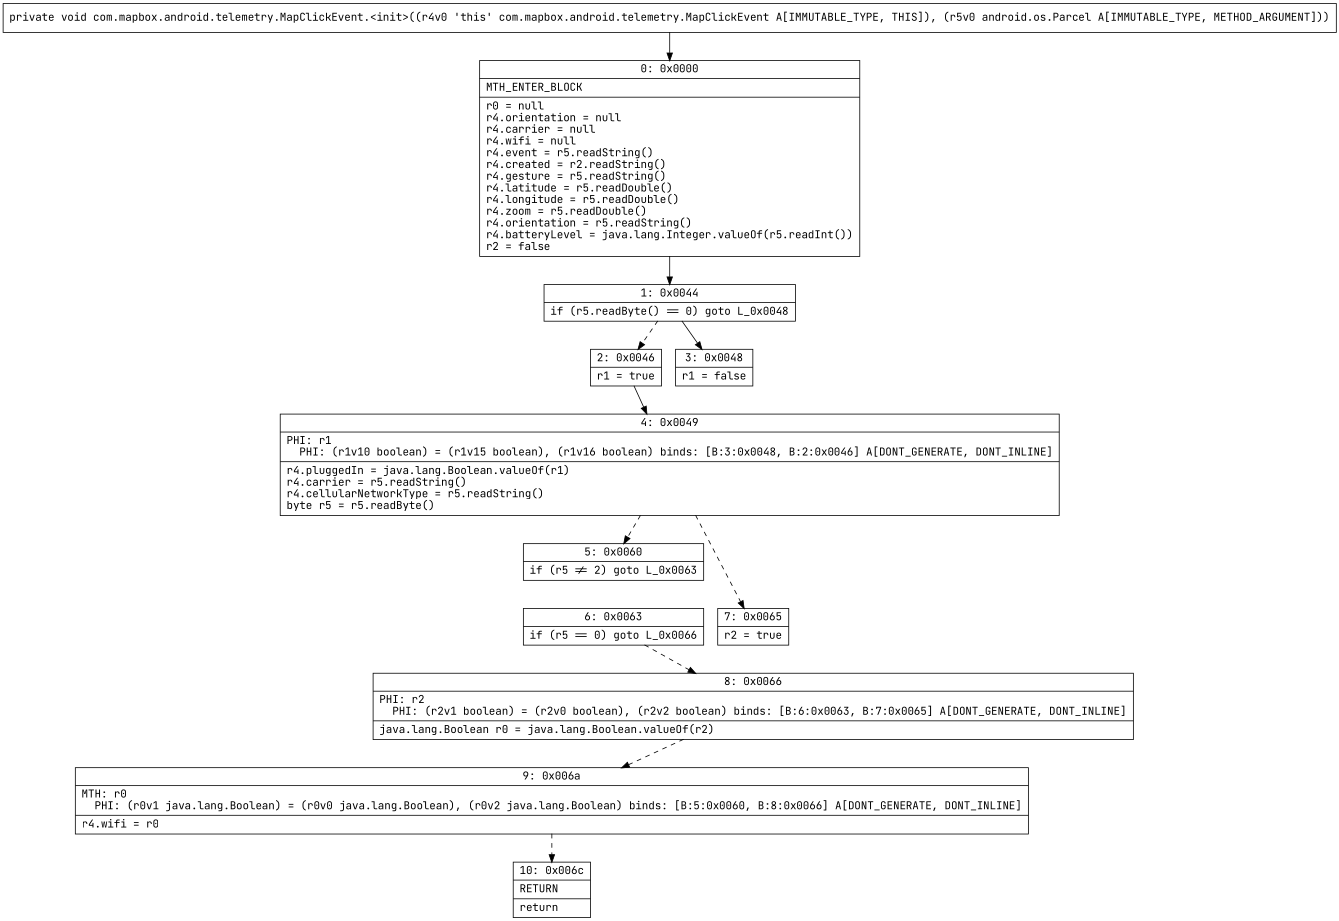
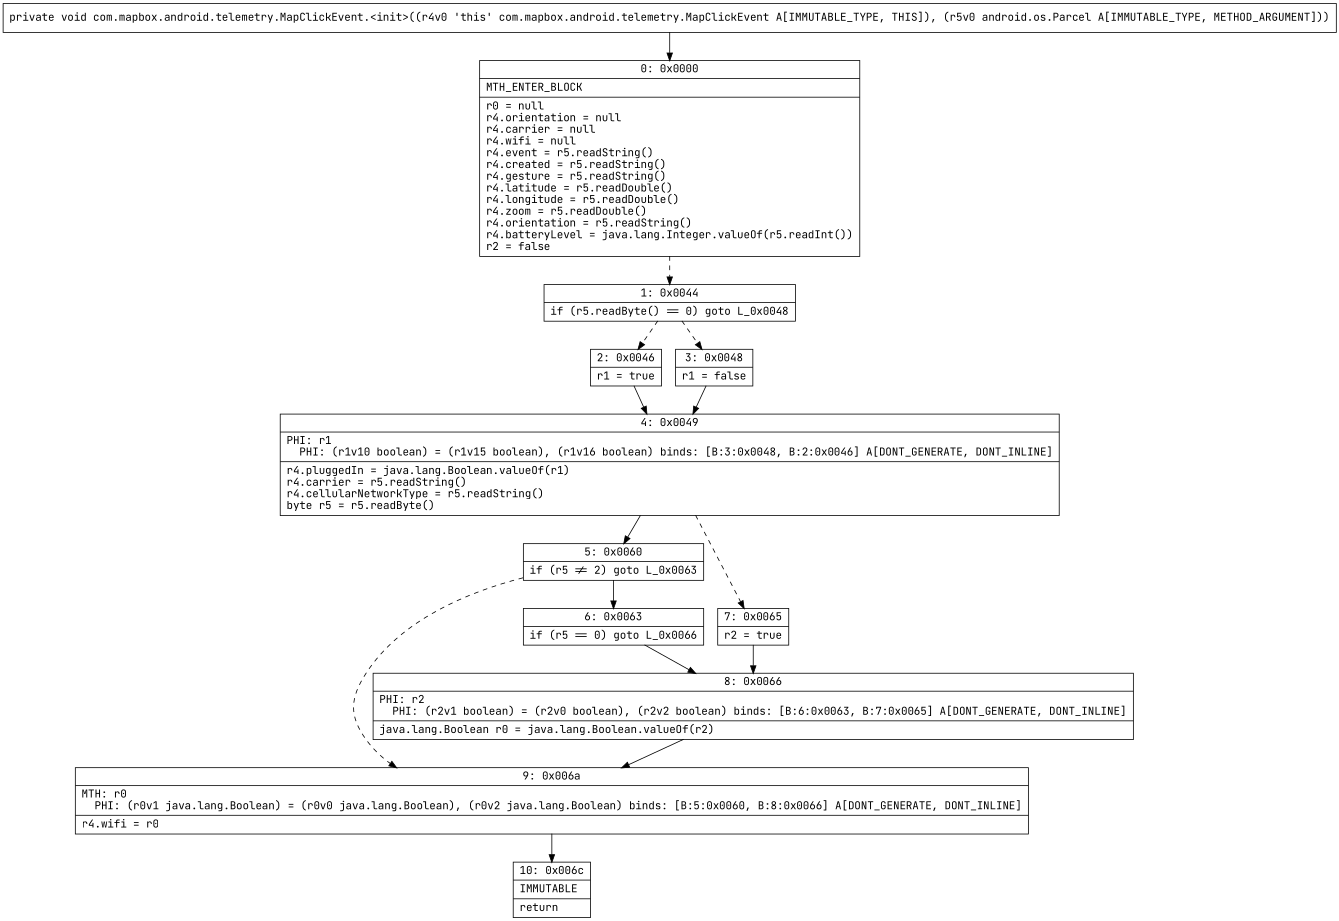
(576, 165) -> (576, 165)
(670, 266) -> (670, 266)
(690, 332) -> (690, 332)
none -> (701, 396)
(634, 526) -> (634, 526)
none -> (614, 590)
none -> (393, 642)
none -> (753, 655)
(667, 657) -> (667, 657)
(656, 752) -> (656, 752)
(552, 844) -> (552, 844)
(539, 889) -> (549, 889)
